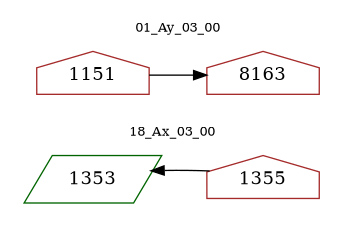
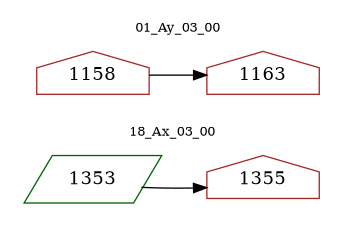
(93, 75) -> (93, 75)
(263, 75) -> (263, 75)
(187, 170) -> (167, 188)
